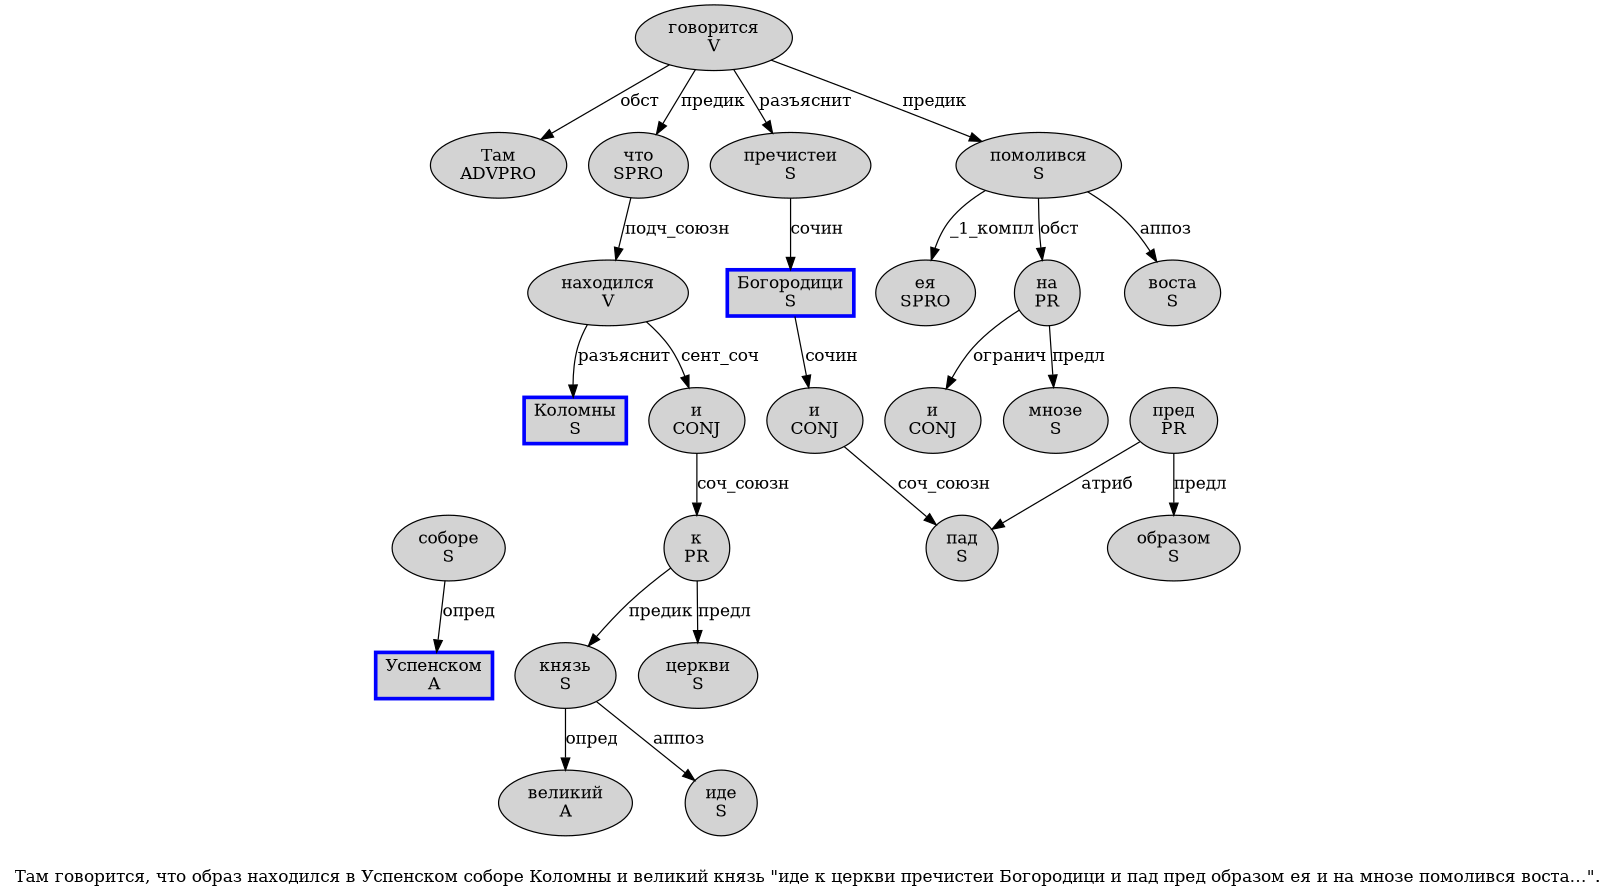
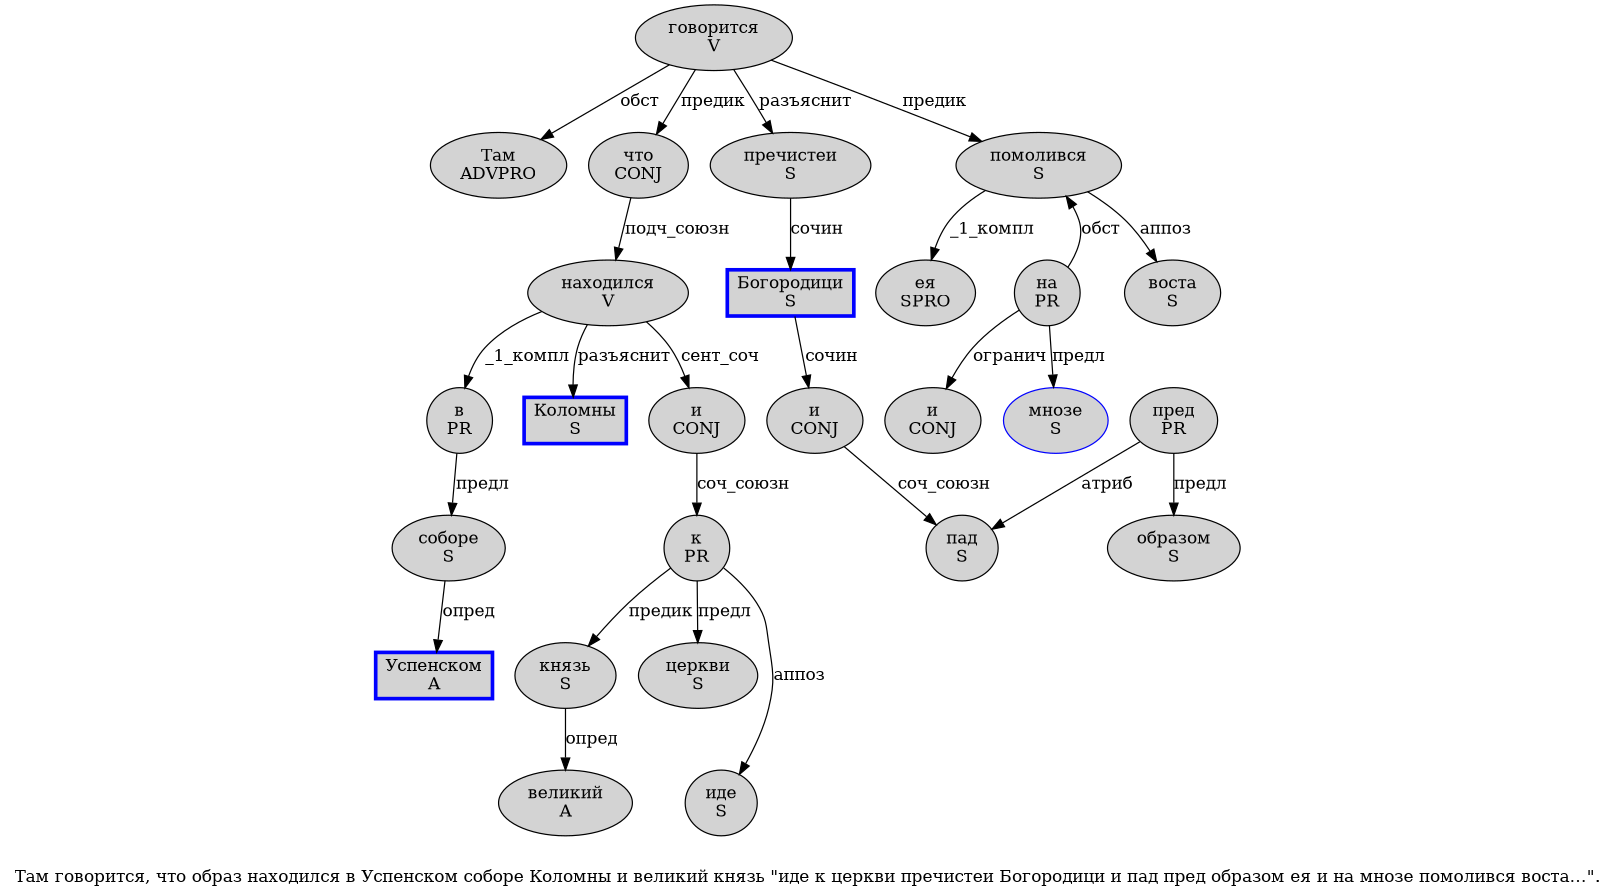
(638, 165) -> (638, 165)
(1039, 223) -> (1080, 238)
none -> (460, 420)
(1056, 420) -> (1056, 420)
(641, 737) -> (771, 661)
